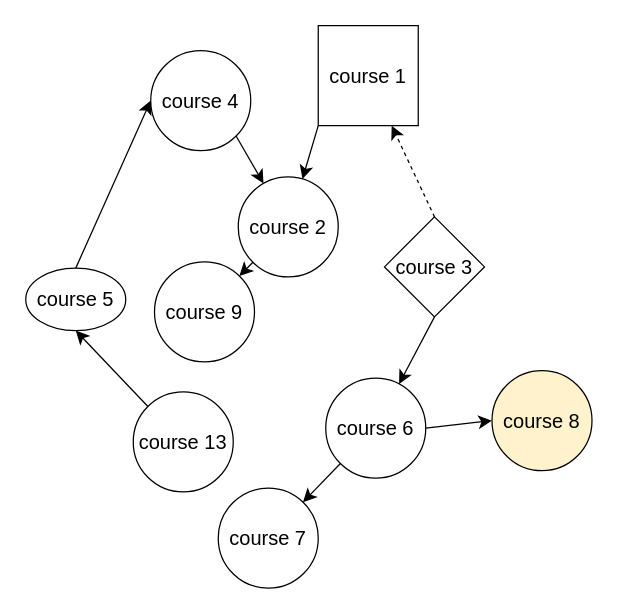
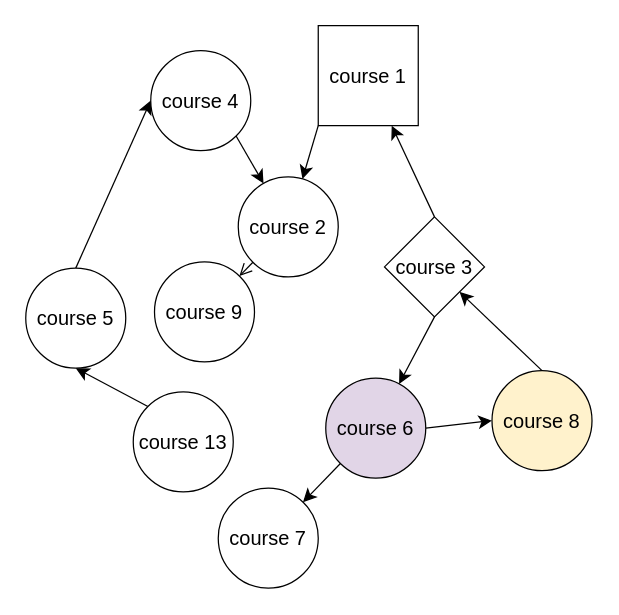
(415, 175) -> (415, 175)
(247, 268) -> (245, 270)
(76, 299) -> (76, 318)
none -> (504, 335)
(376, 428) -> (376, 428)
